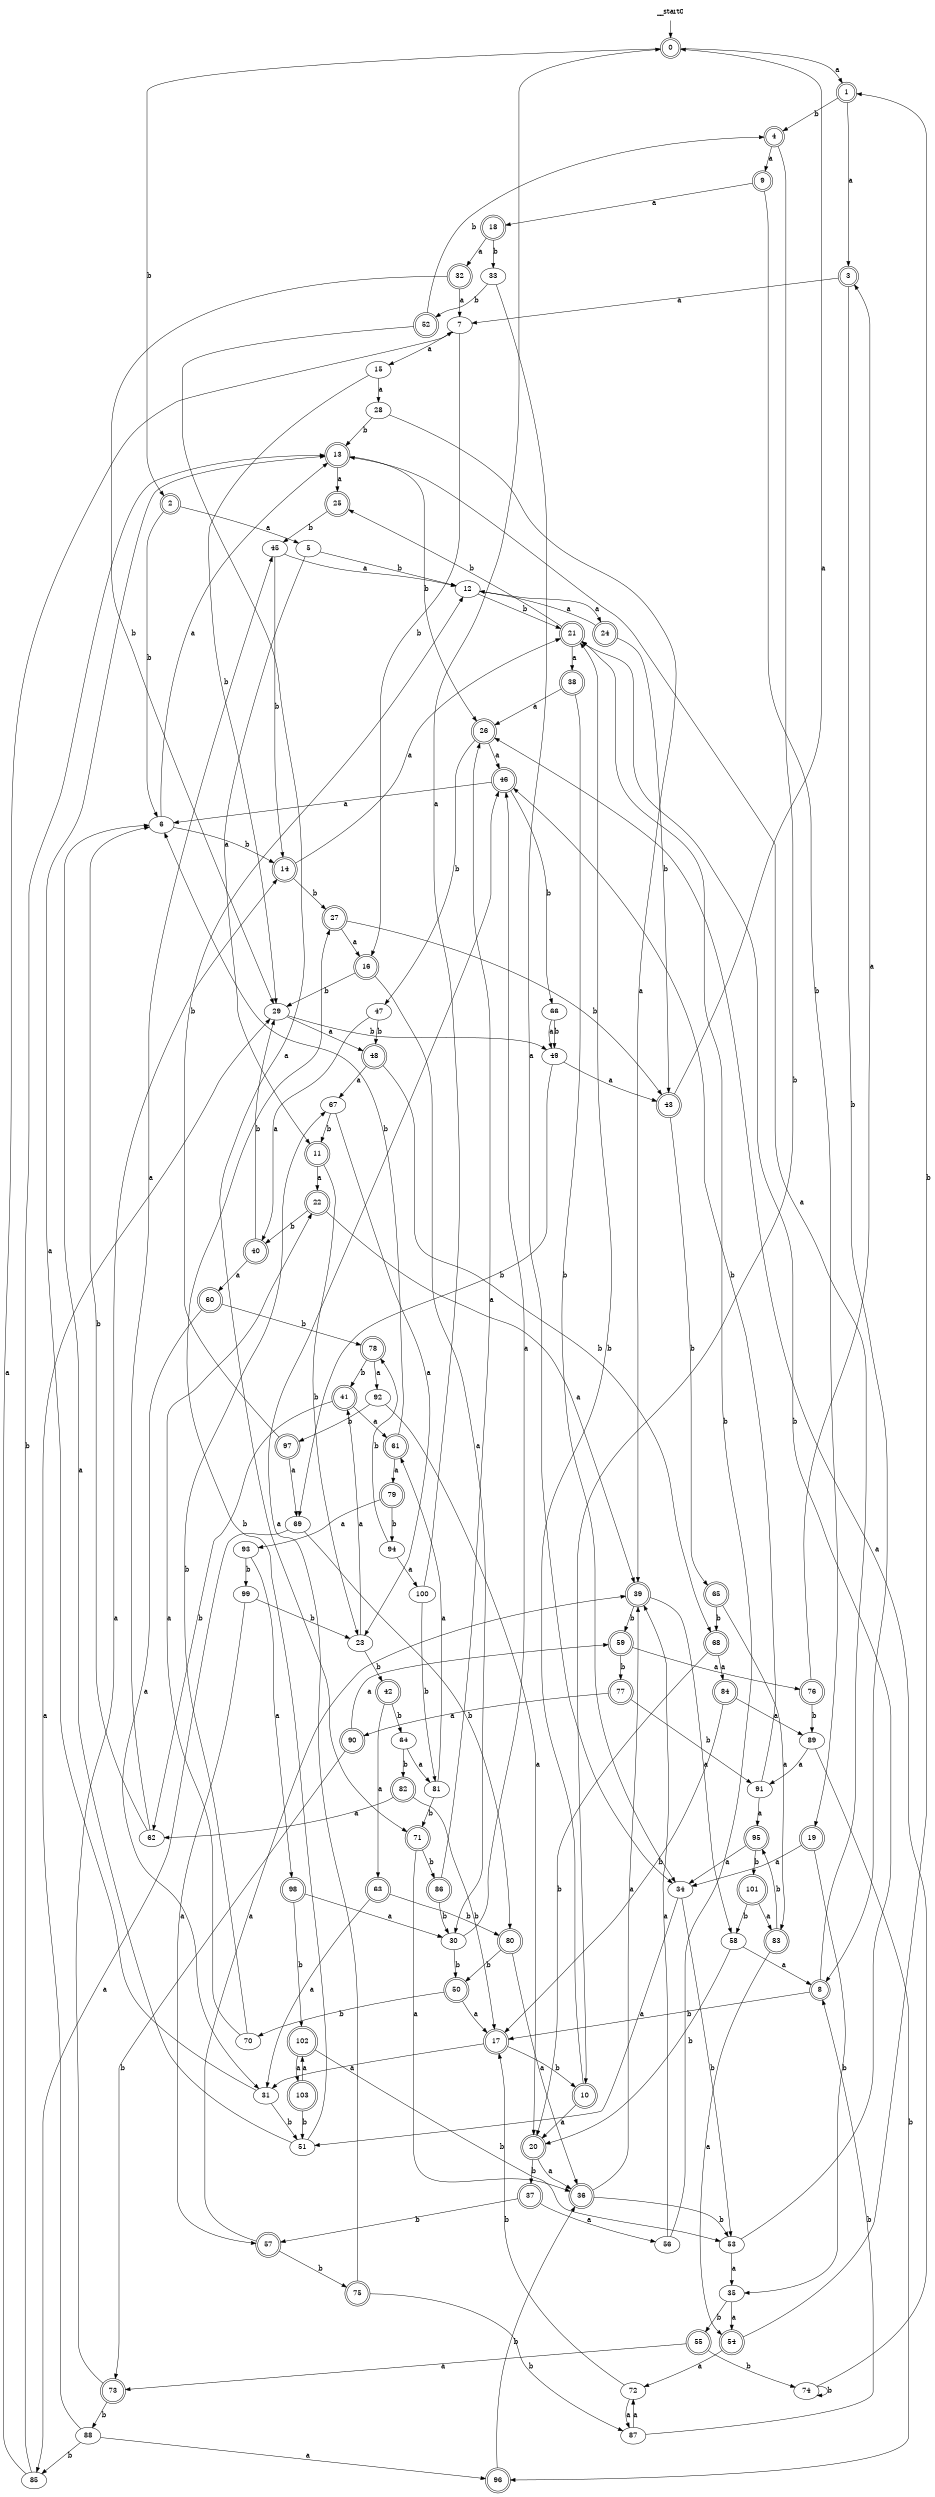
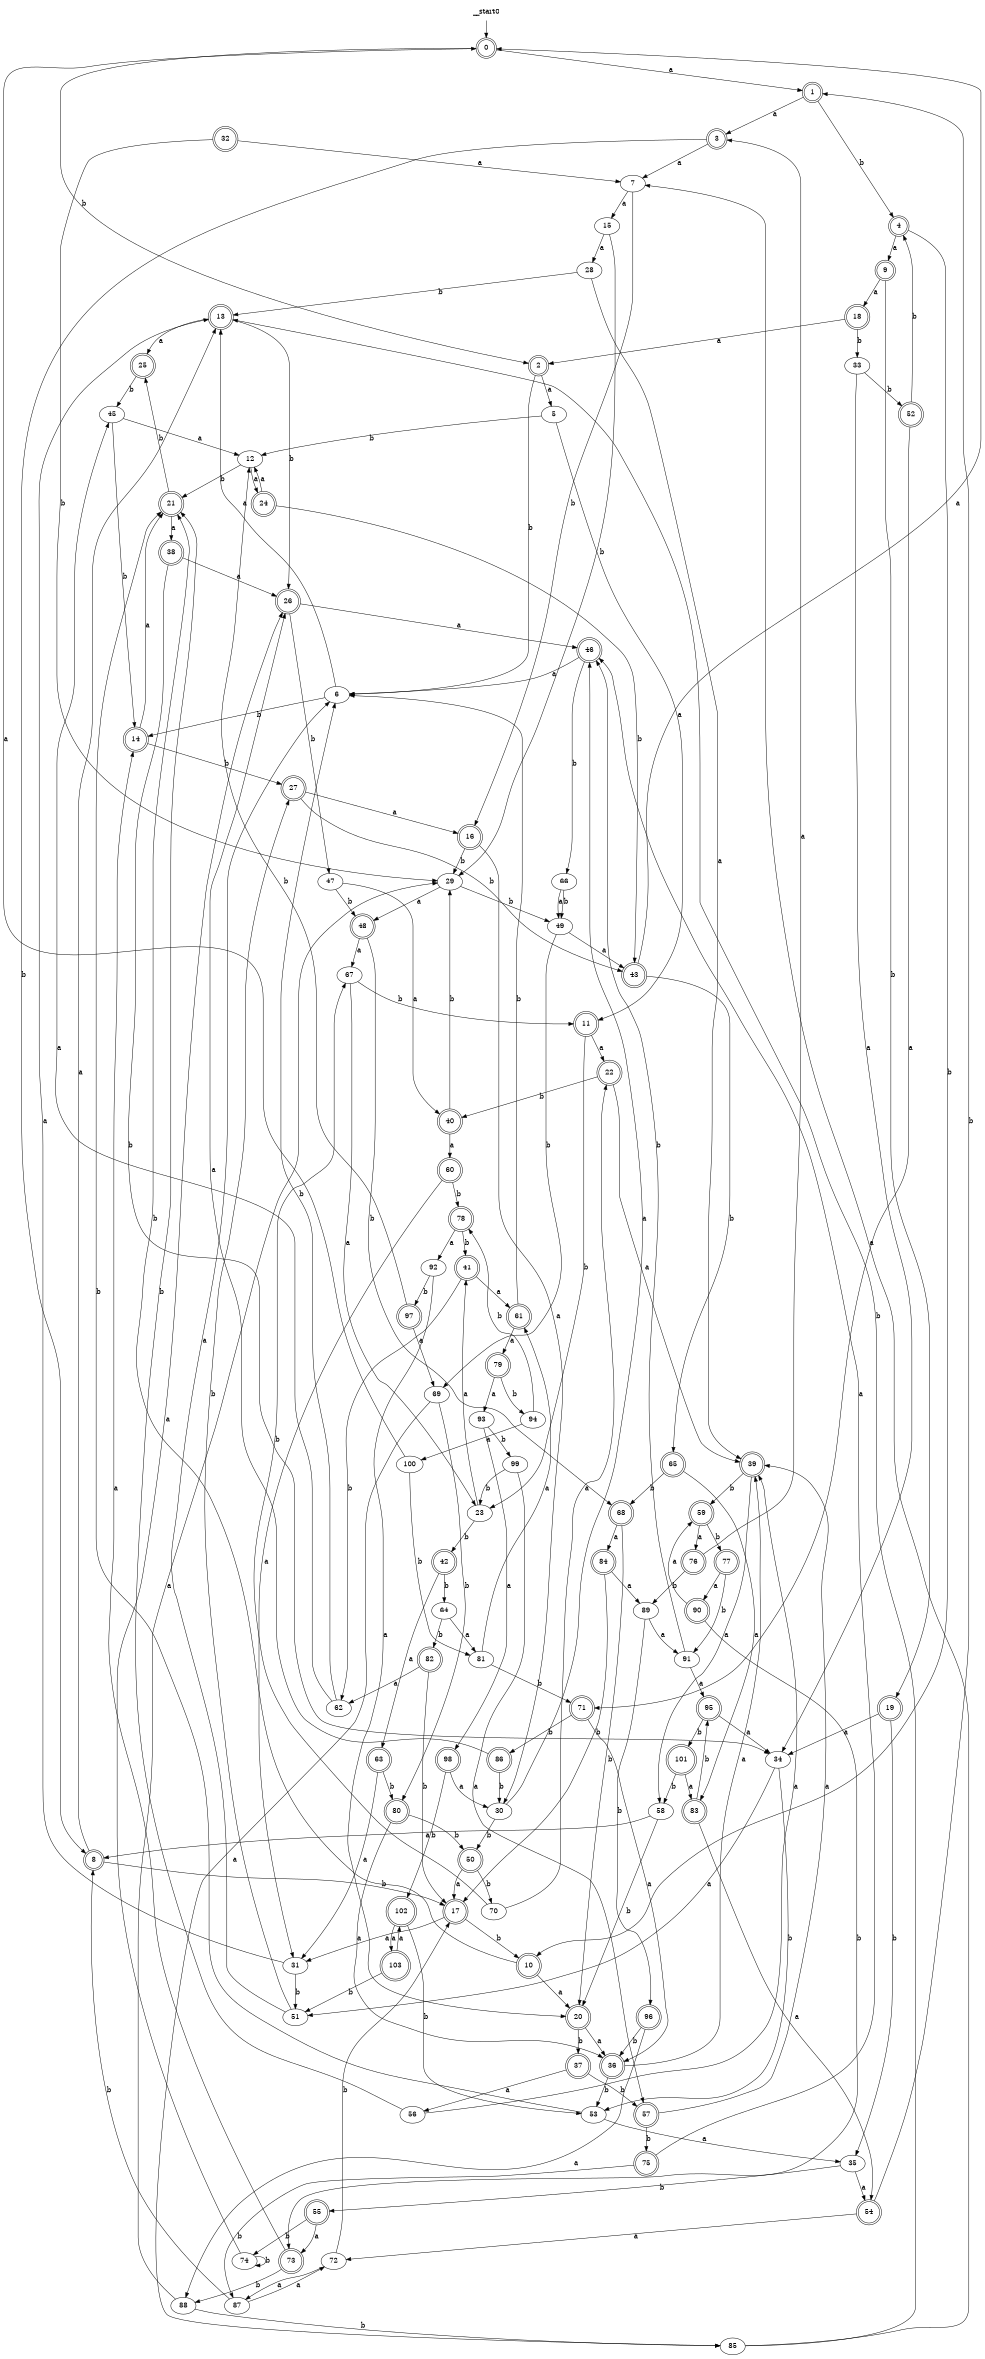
(478, 250) -> (699, 341)
(291, 2458) -> (424, 2163)
